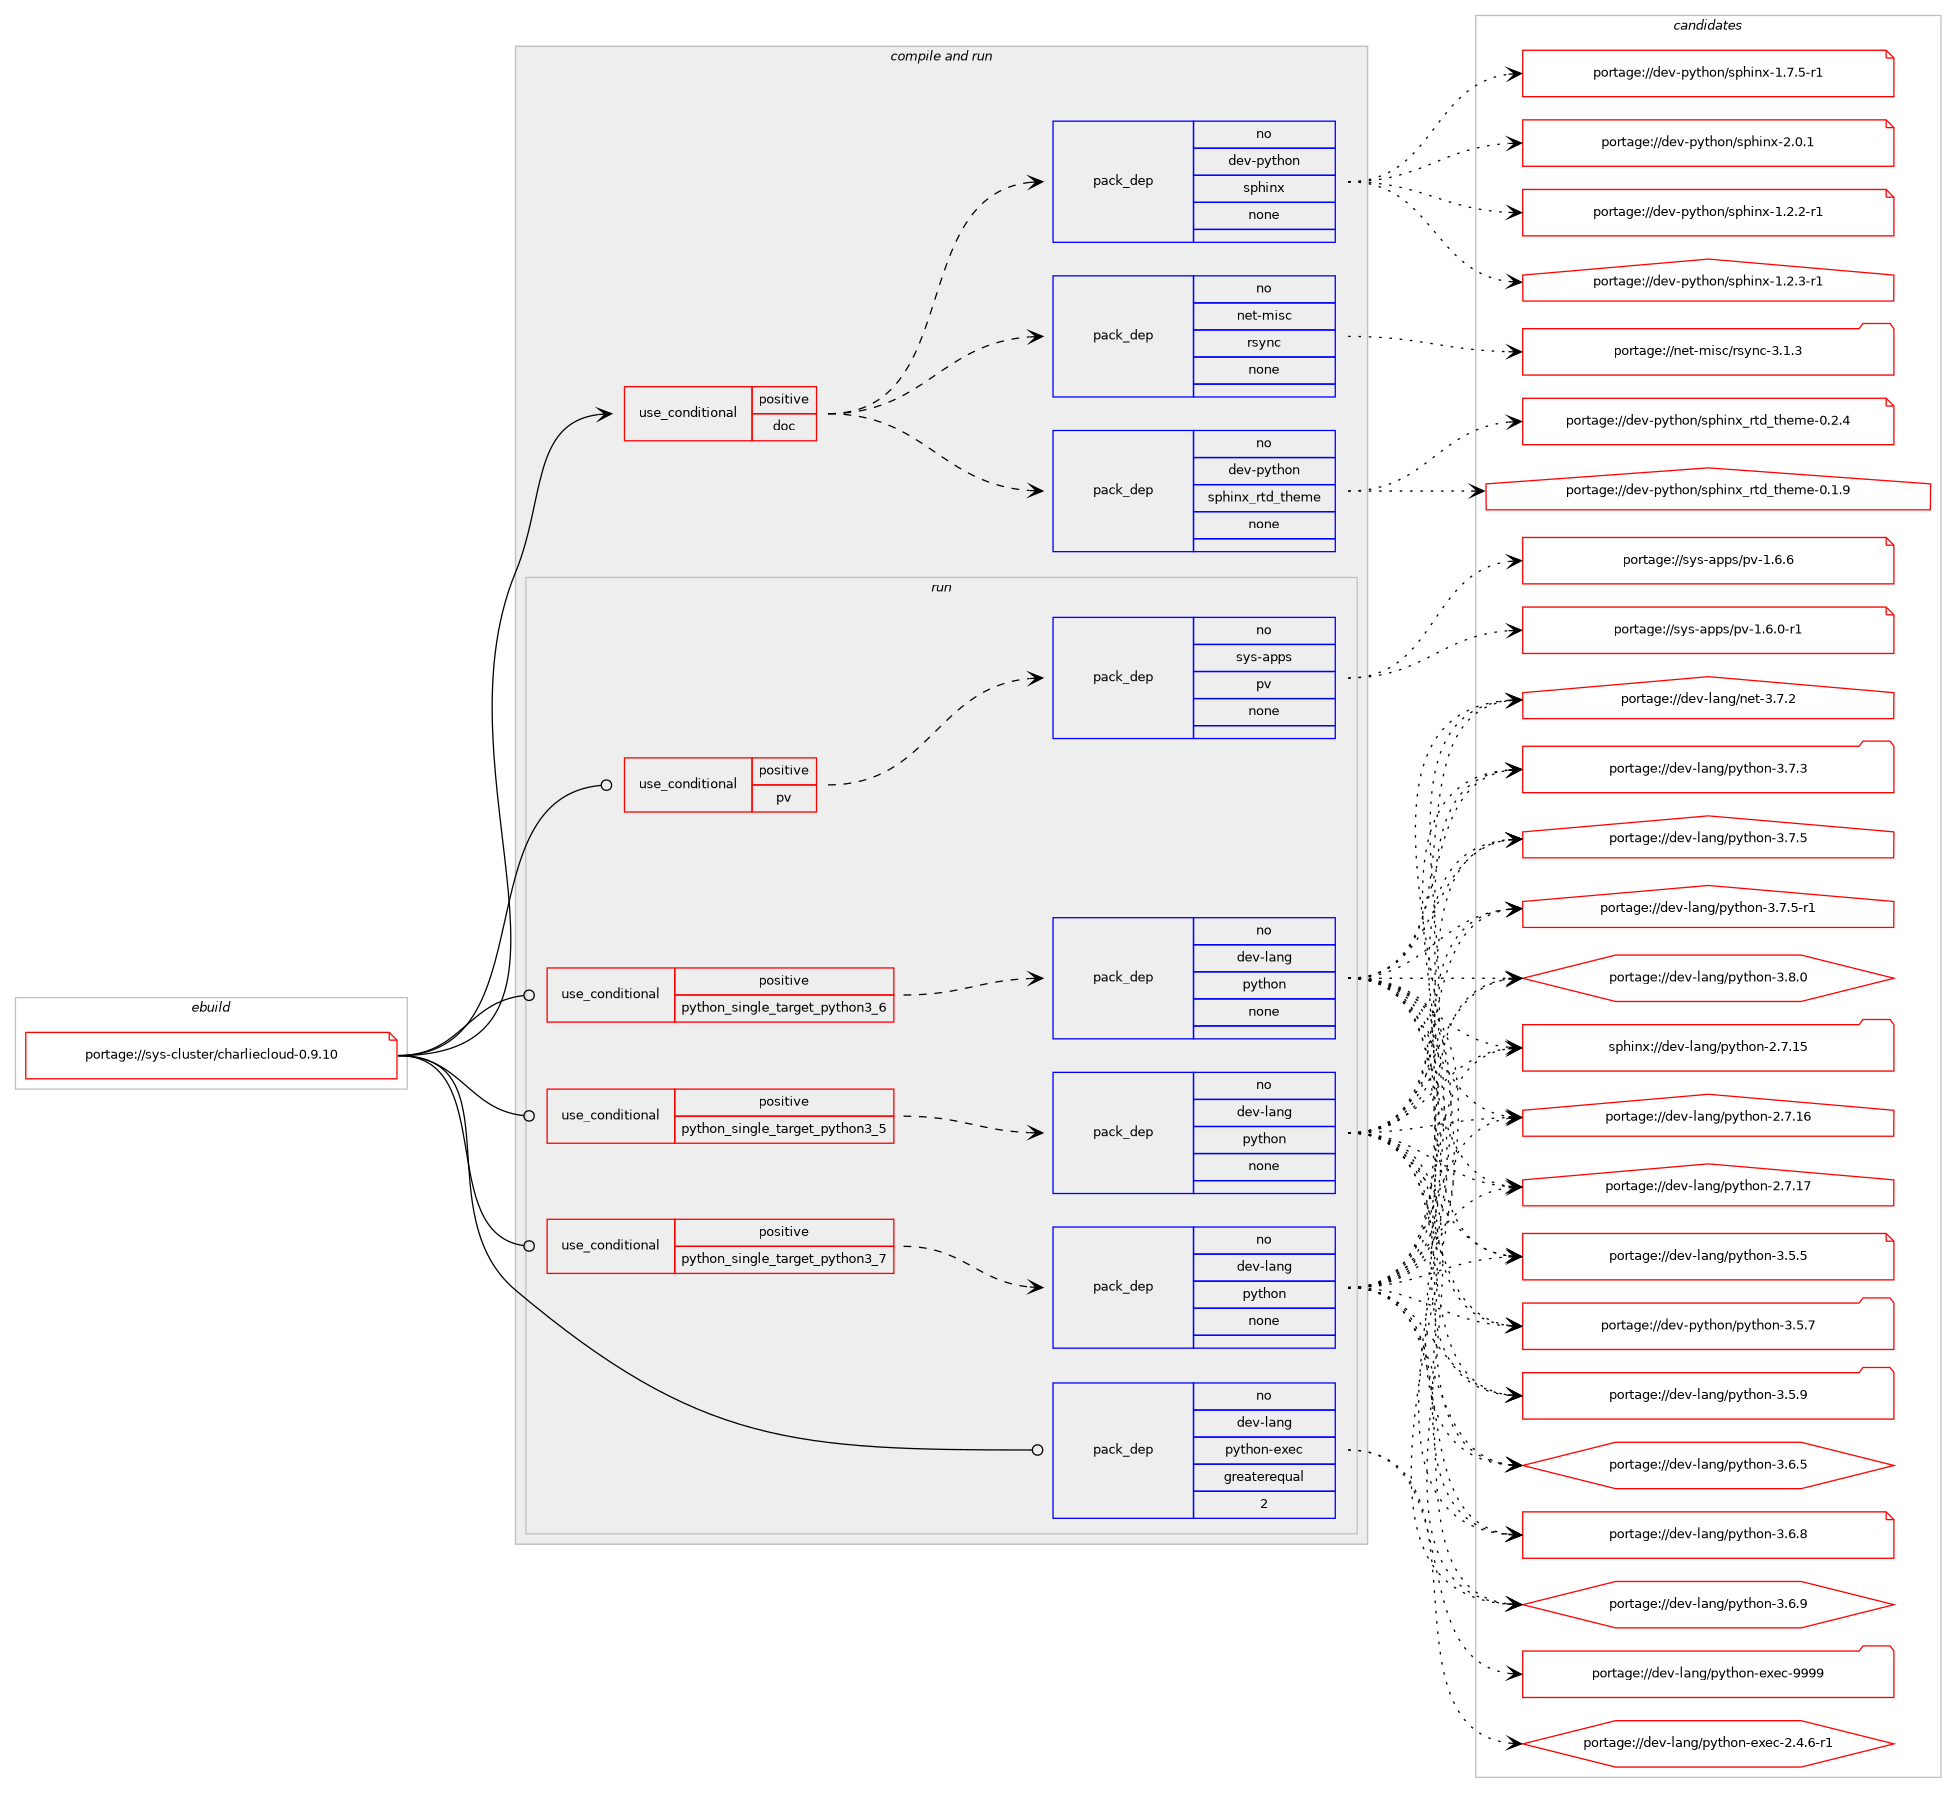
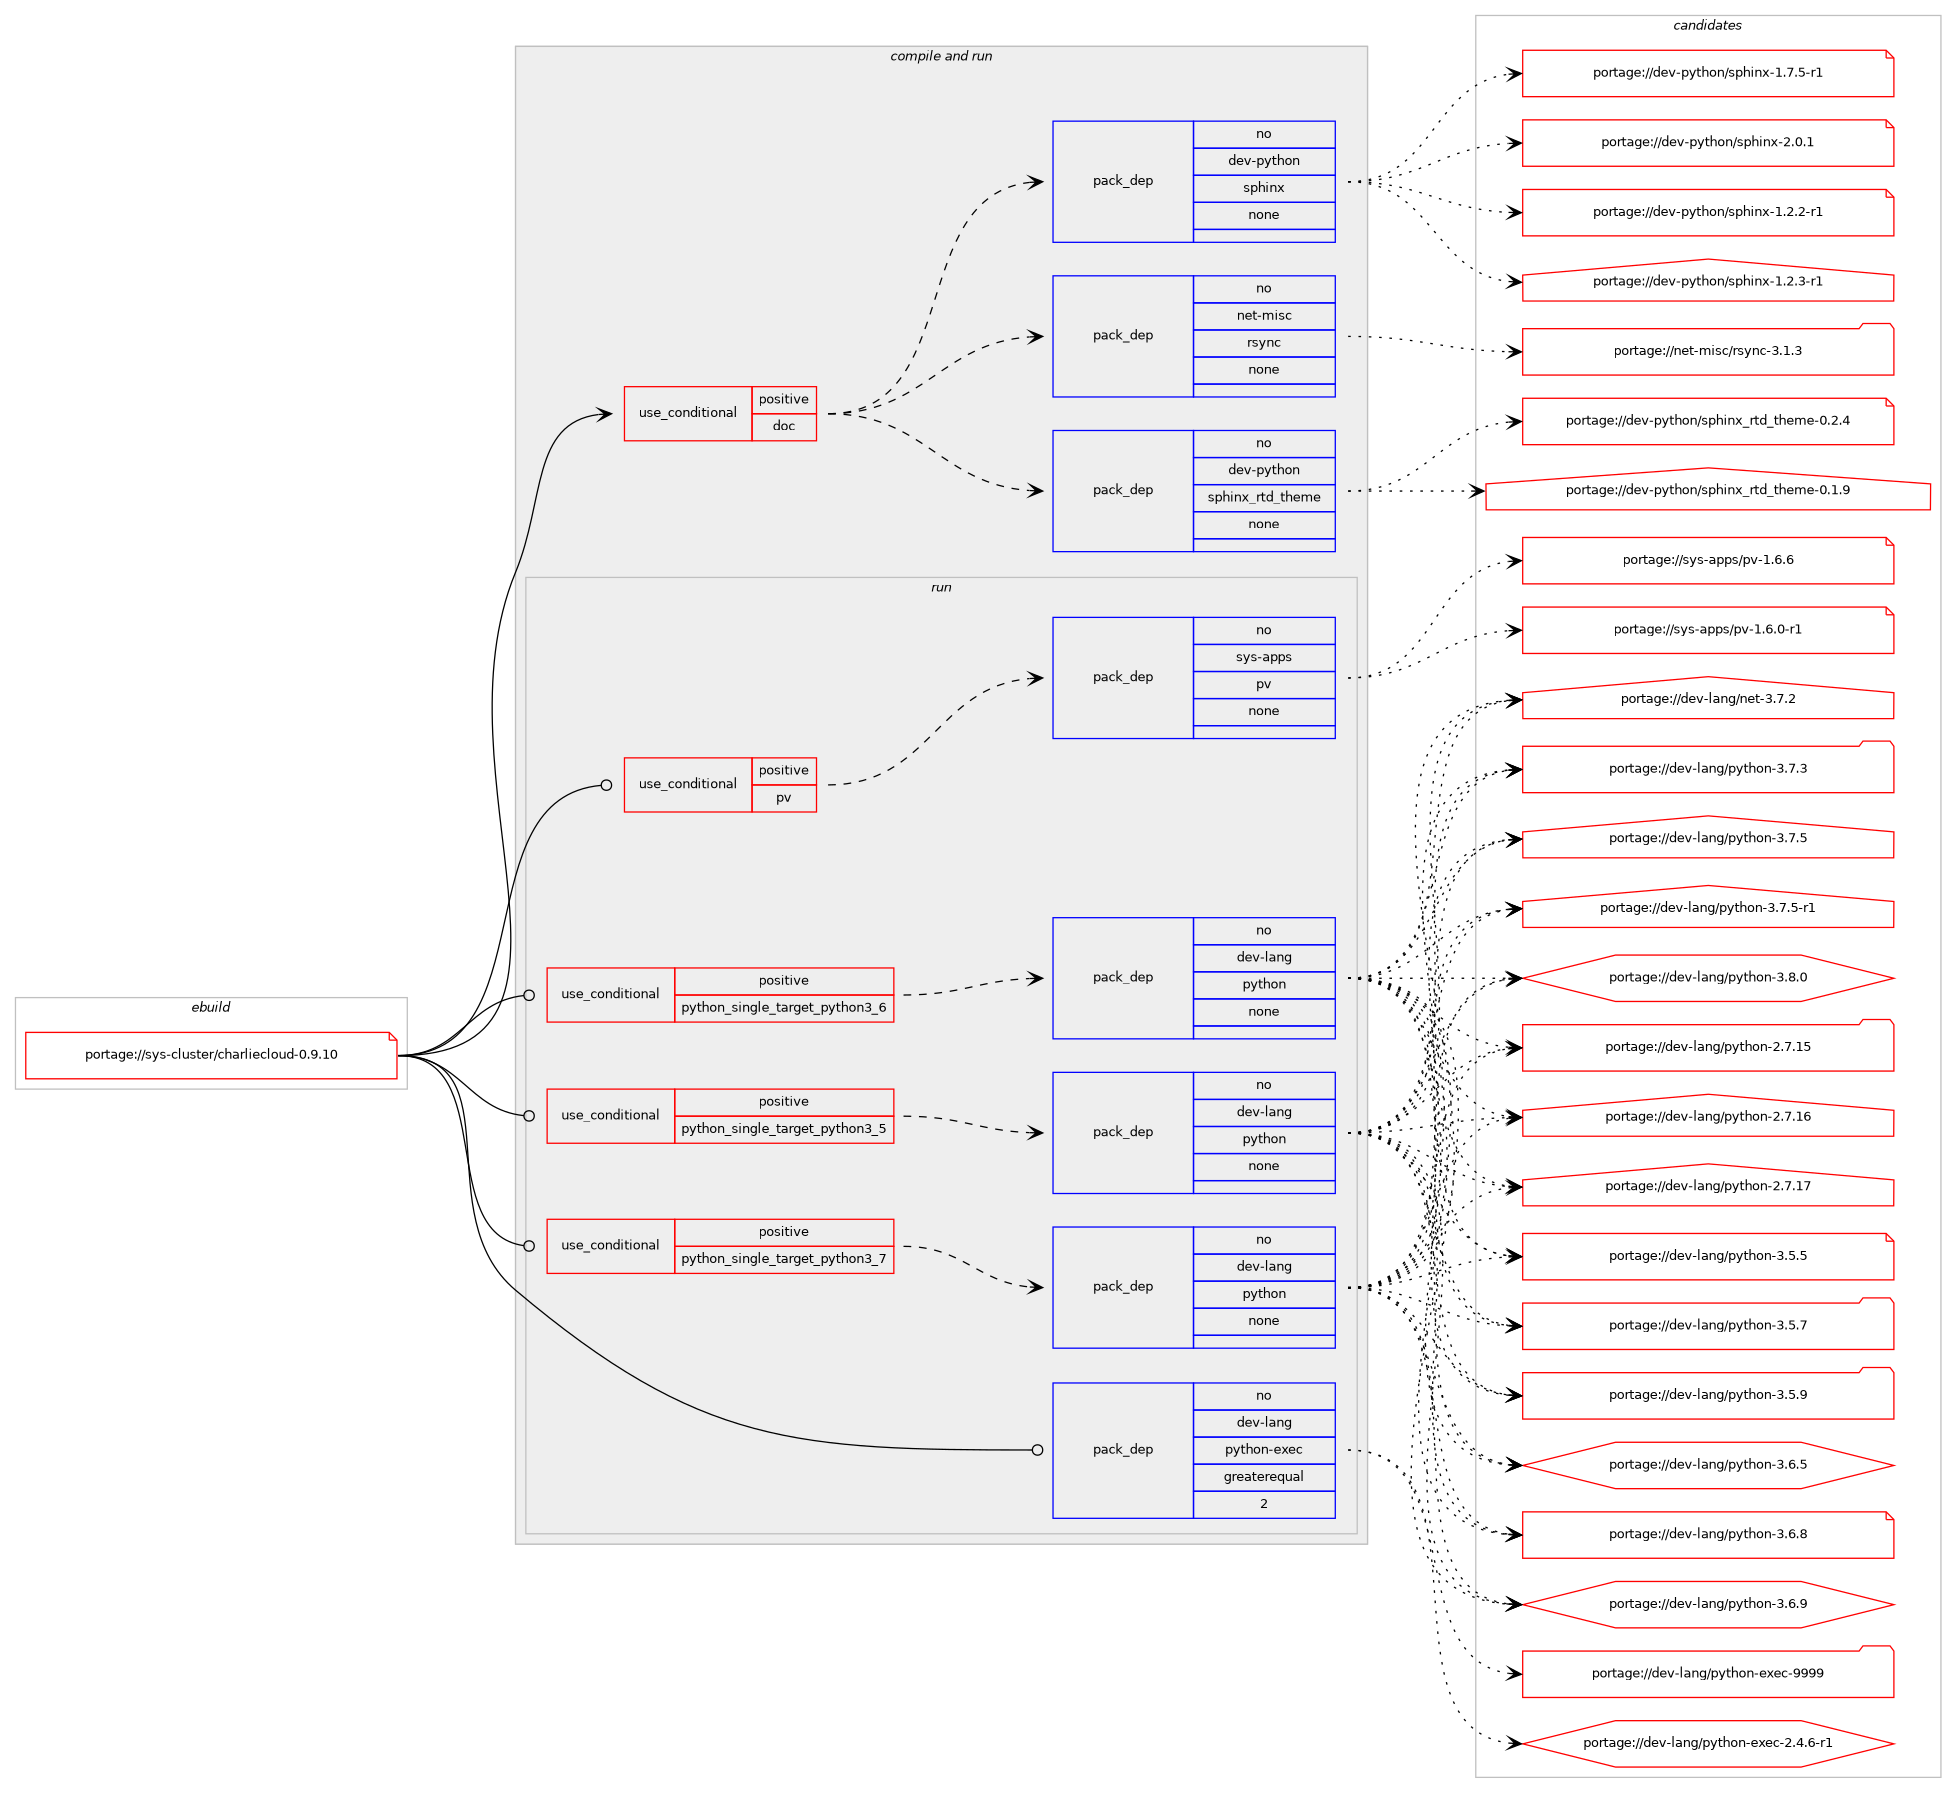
(1708, 1048) -> (1708, 1048)
(1708, 1326) -> (1708, 1326)
